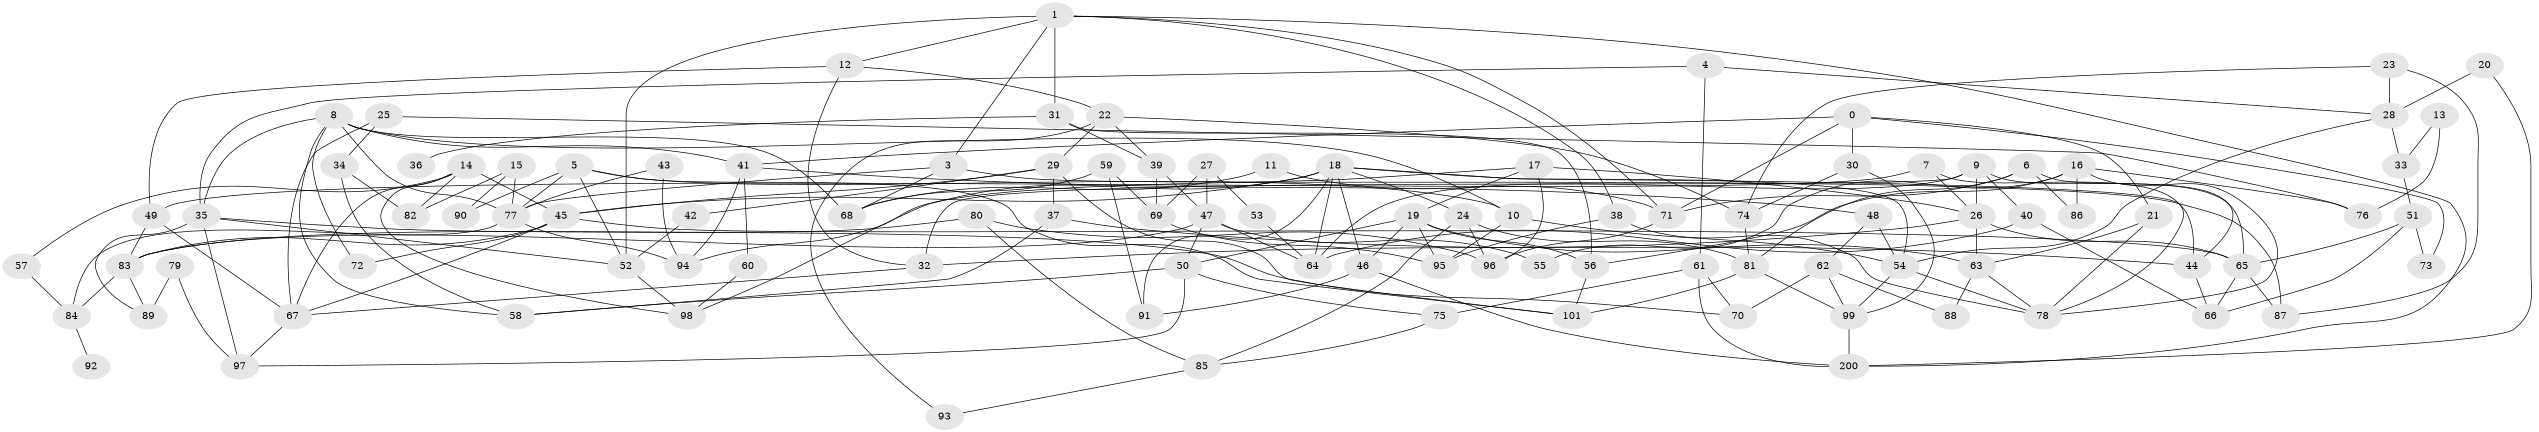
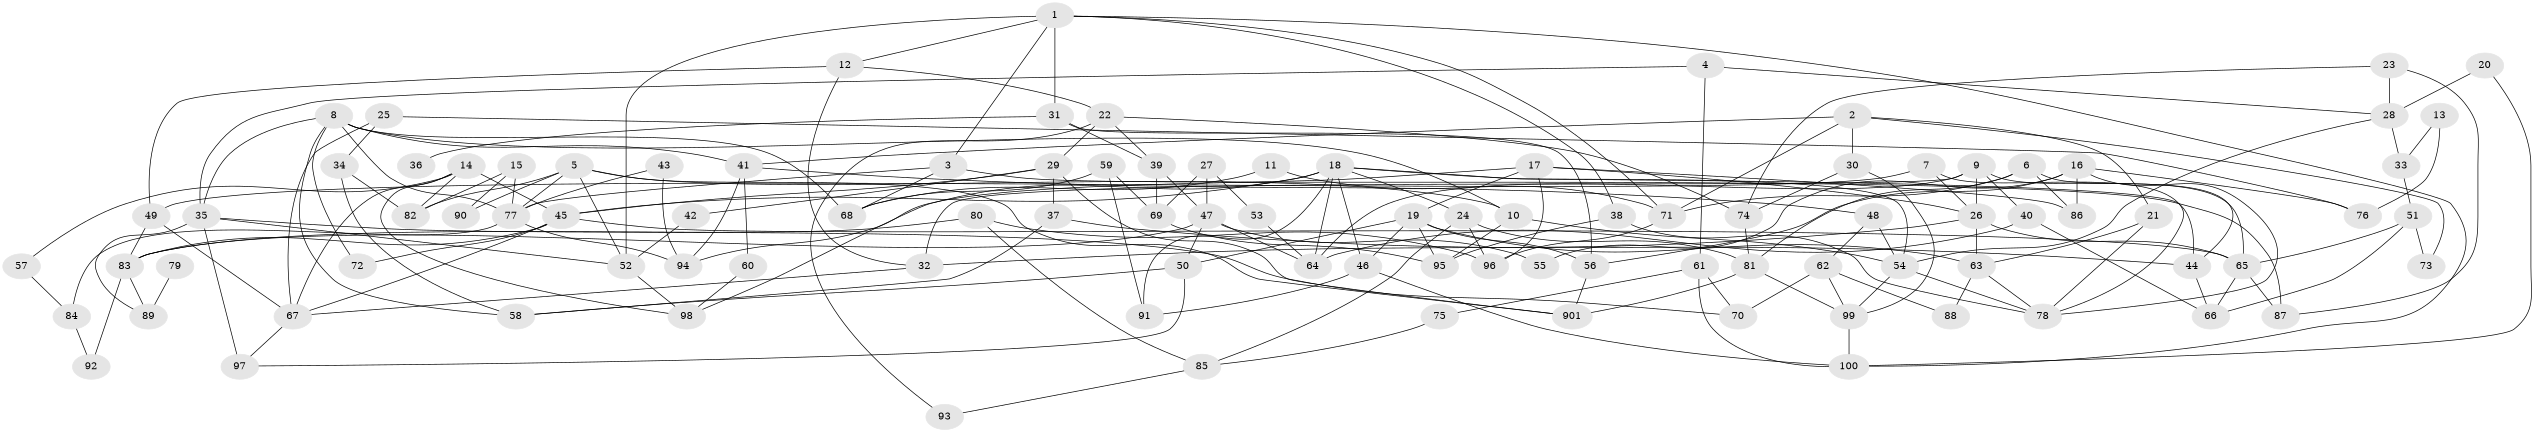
(1853, 116) -> (1853, 116)
none -> (1809, 182)
none -> (481, 192)
(98, 291) -> (108, 317)
(1309, 300) -> none
(1572, 317) -> (1572, 317)
(199, 321) -> none
(1849, 367) -> (1849, 367)
